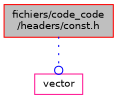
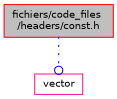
(59, 21) -> (59, 21)
